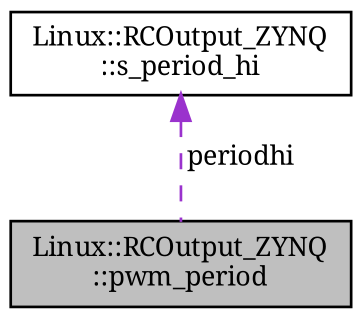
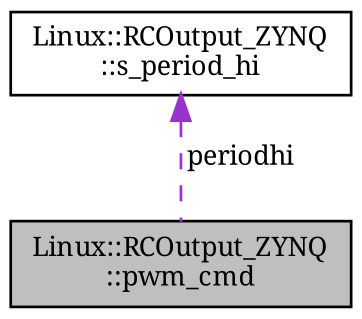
(181, 264) -> (181, 264)
